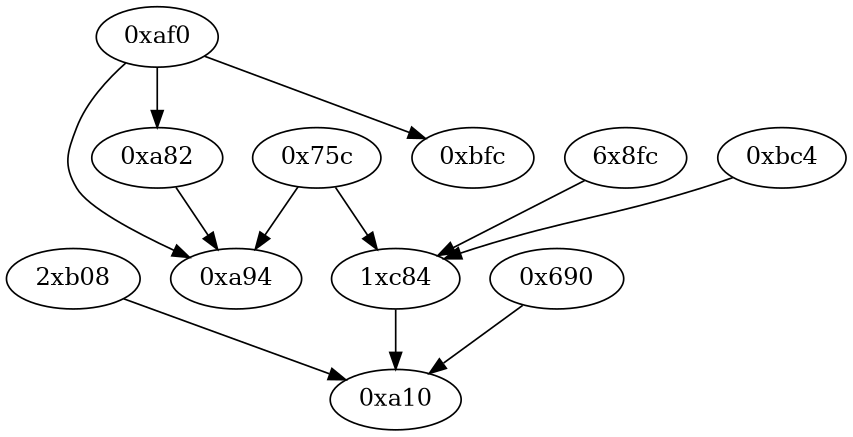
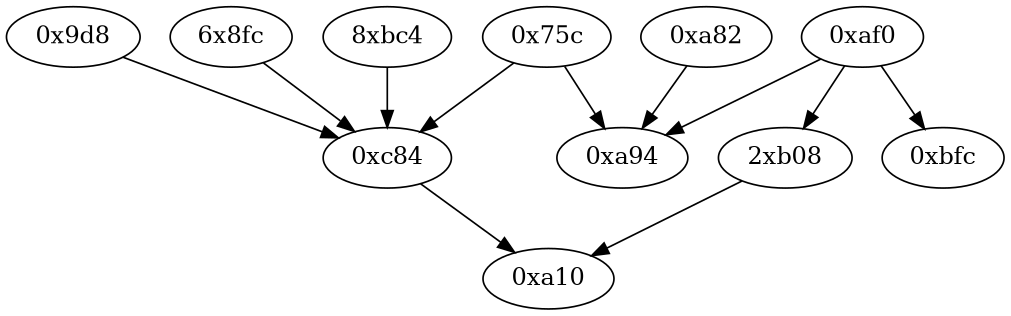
none -> (73, 37)
(157, 89) -> (829, 90)
(782, 158) -> (387, 37)
(396, 279) -> (387, 158)
(557, 279) -> none
